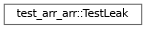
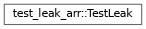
(73, 14) -> (73, 14)
